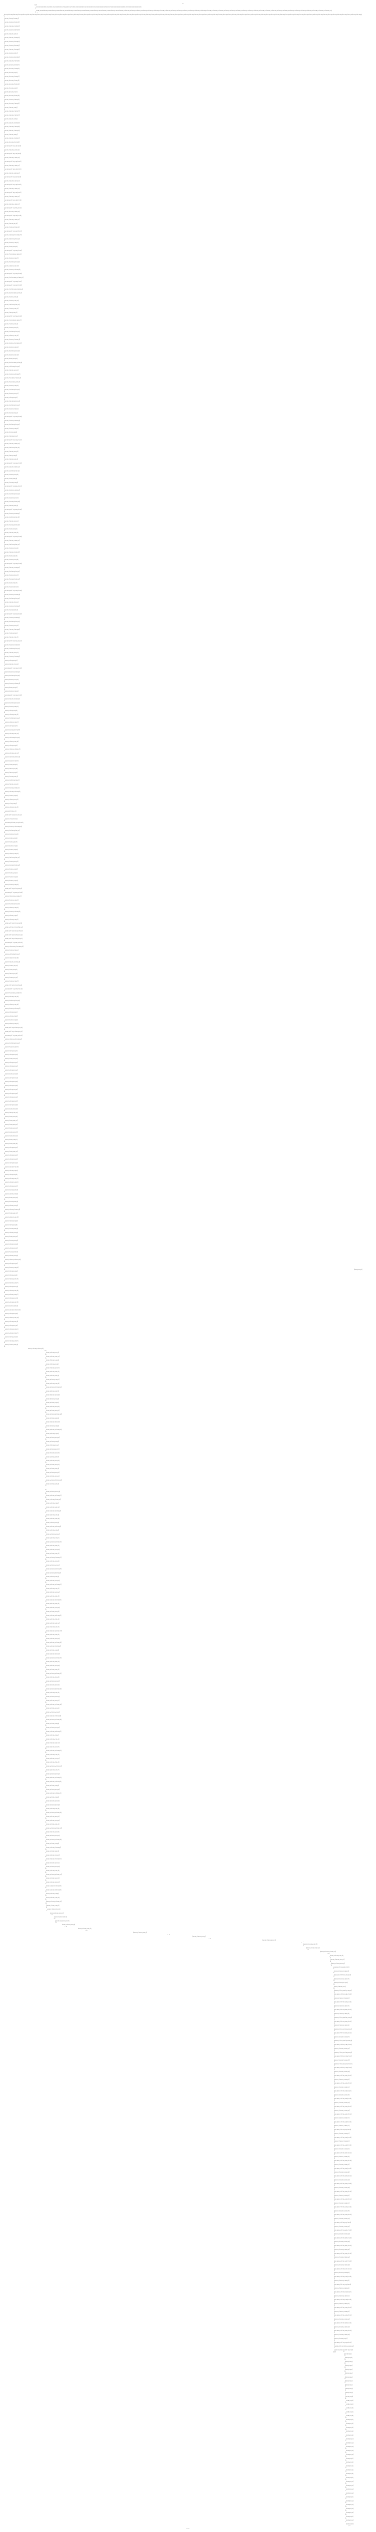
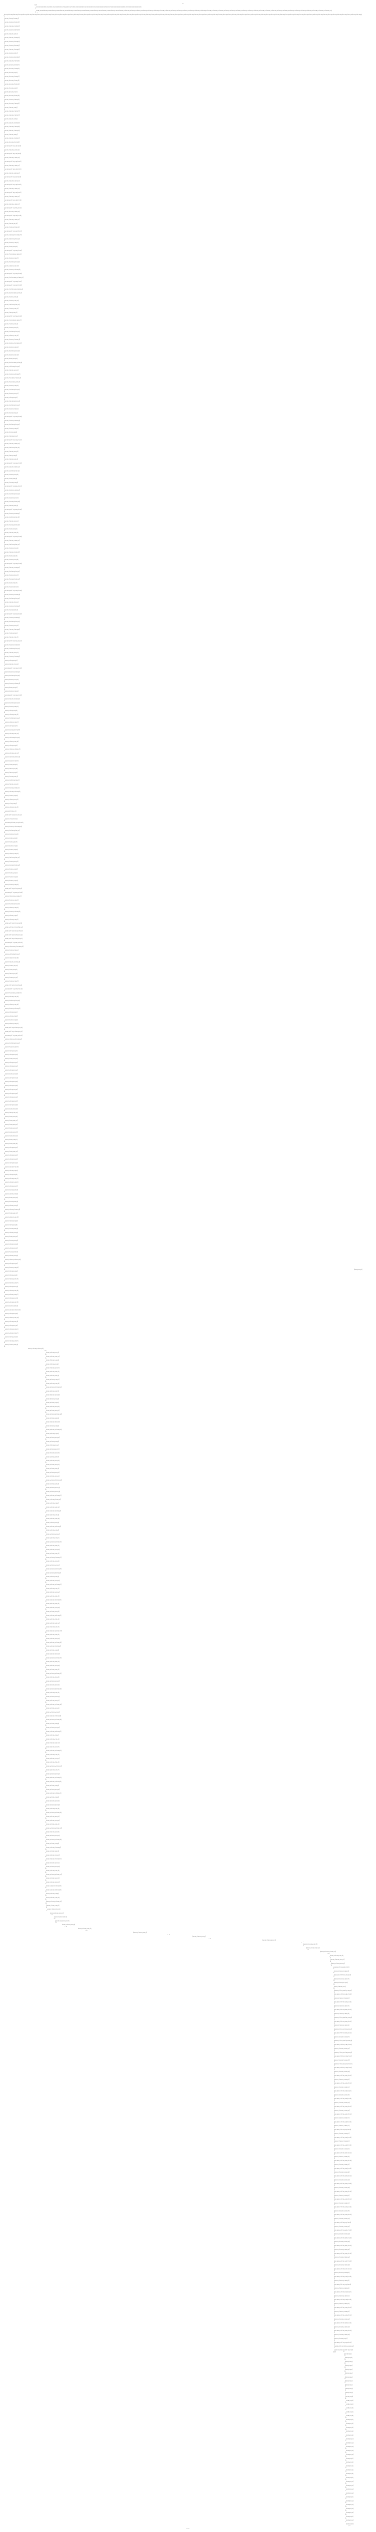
none -> (46, 1488)
